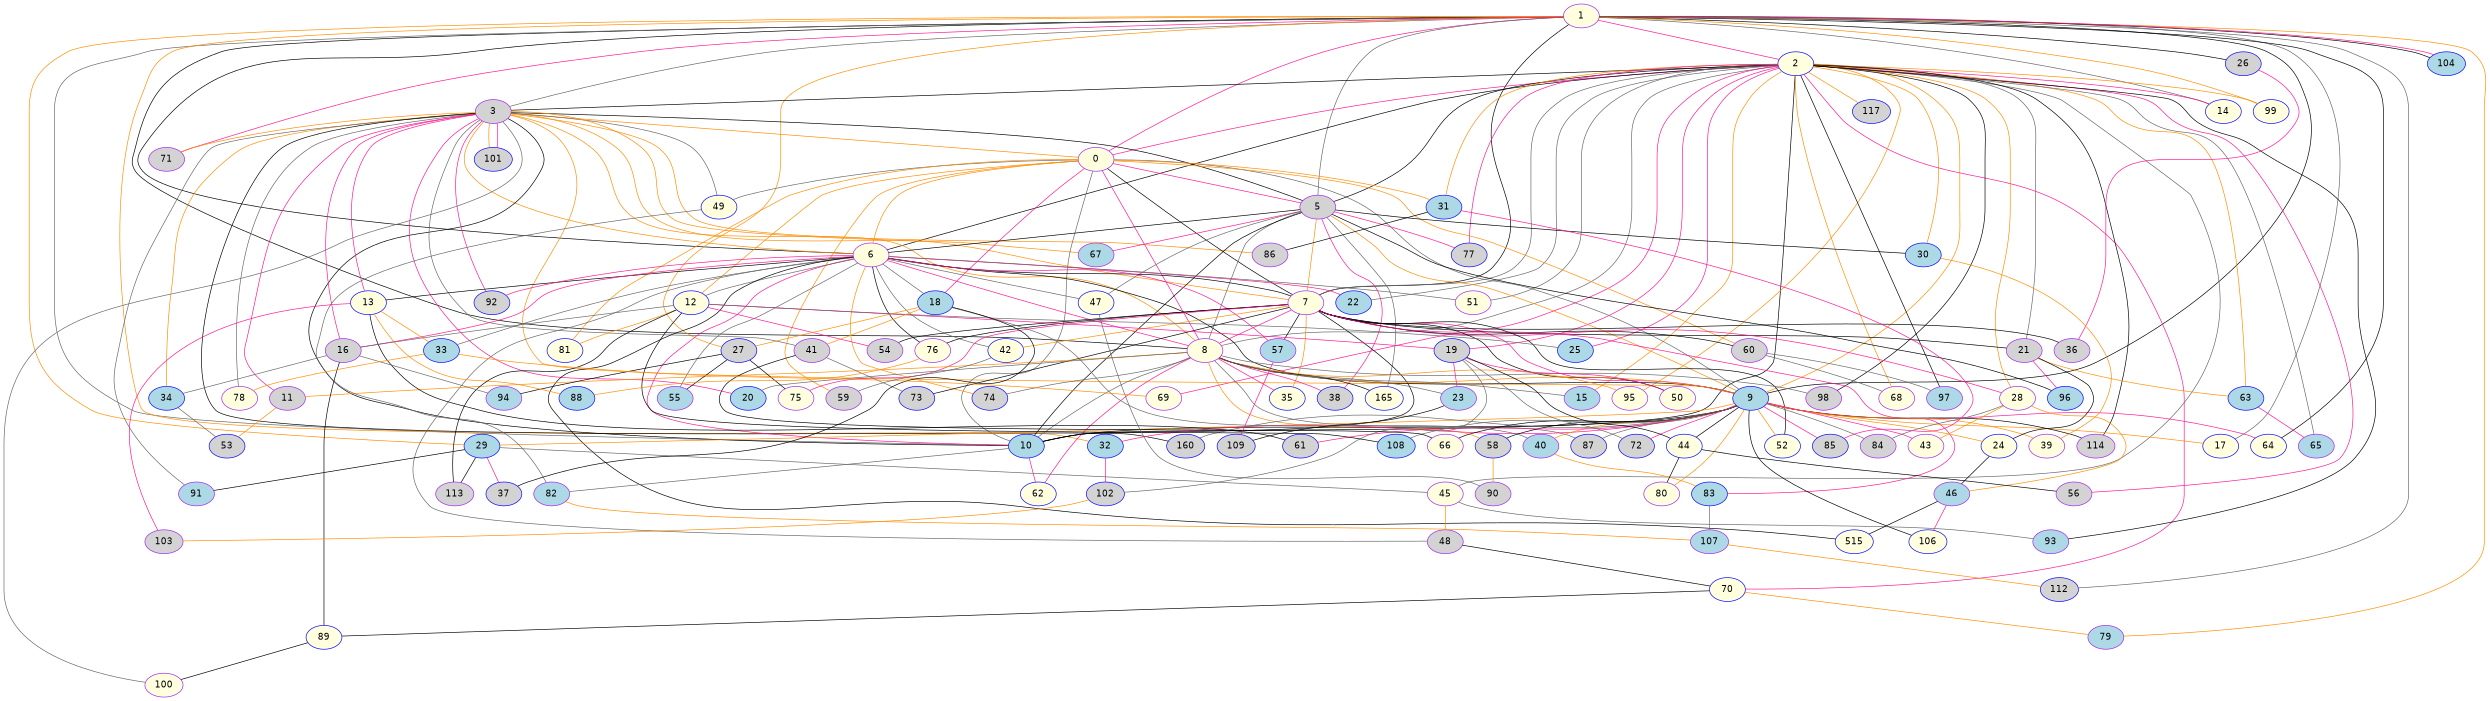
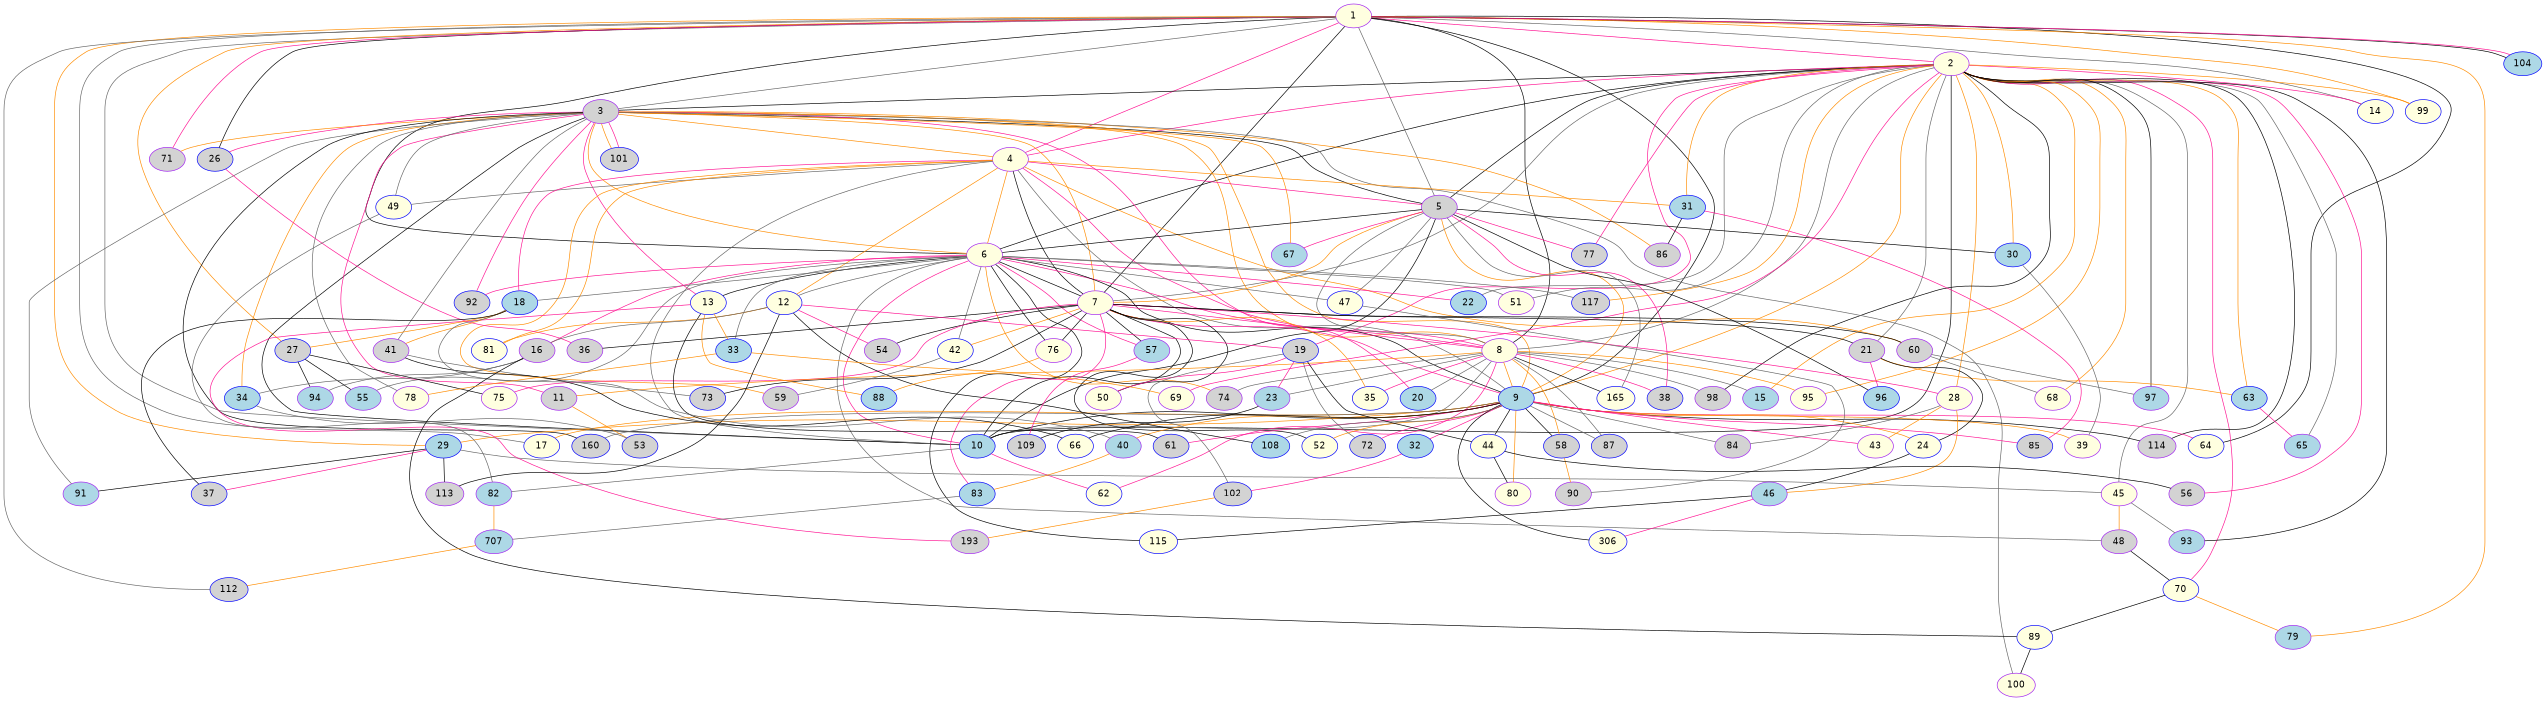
(1796, 64) -> (1951, 64)
(150, 75) -> none
(1096, 159) -> (1010, 159)
(338, 179) -> (405, 121)
none -> (1289, 271)
(2079, 319) -> (2081, 343)
(1575, 351) -> none
(990, 398) -> (1224, 398)
(1445, 446) -> (1076, 446)
(164, 542) -> (970, 542)
(1710, 542) -> (494, 542)
(1854, 542) -> (1158, 542)
(1928, 542) -> (1608, 542)
